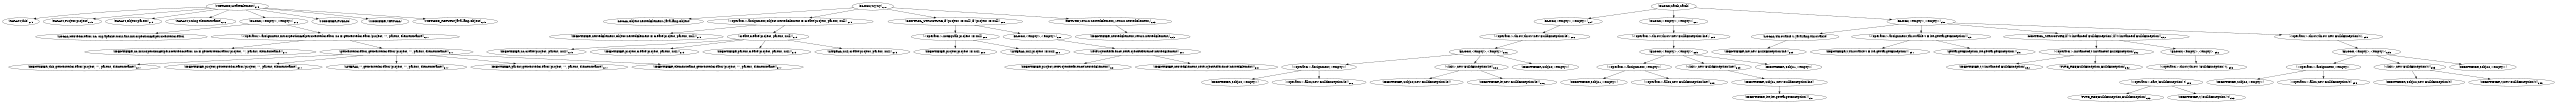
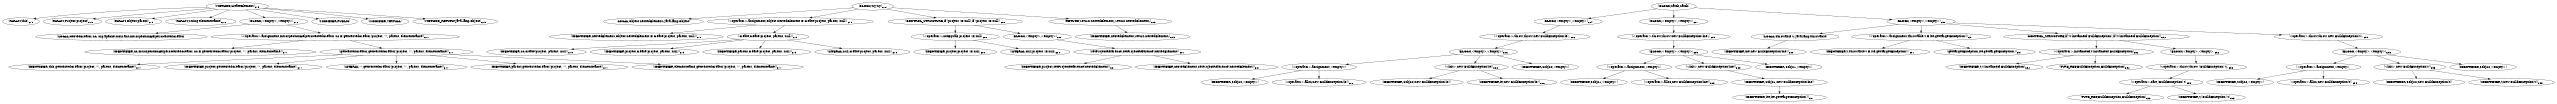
none -> (2180, 74)
